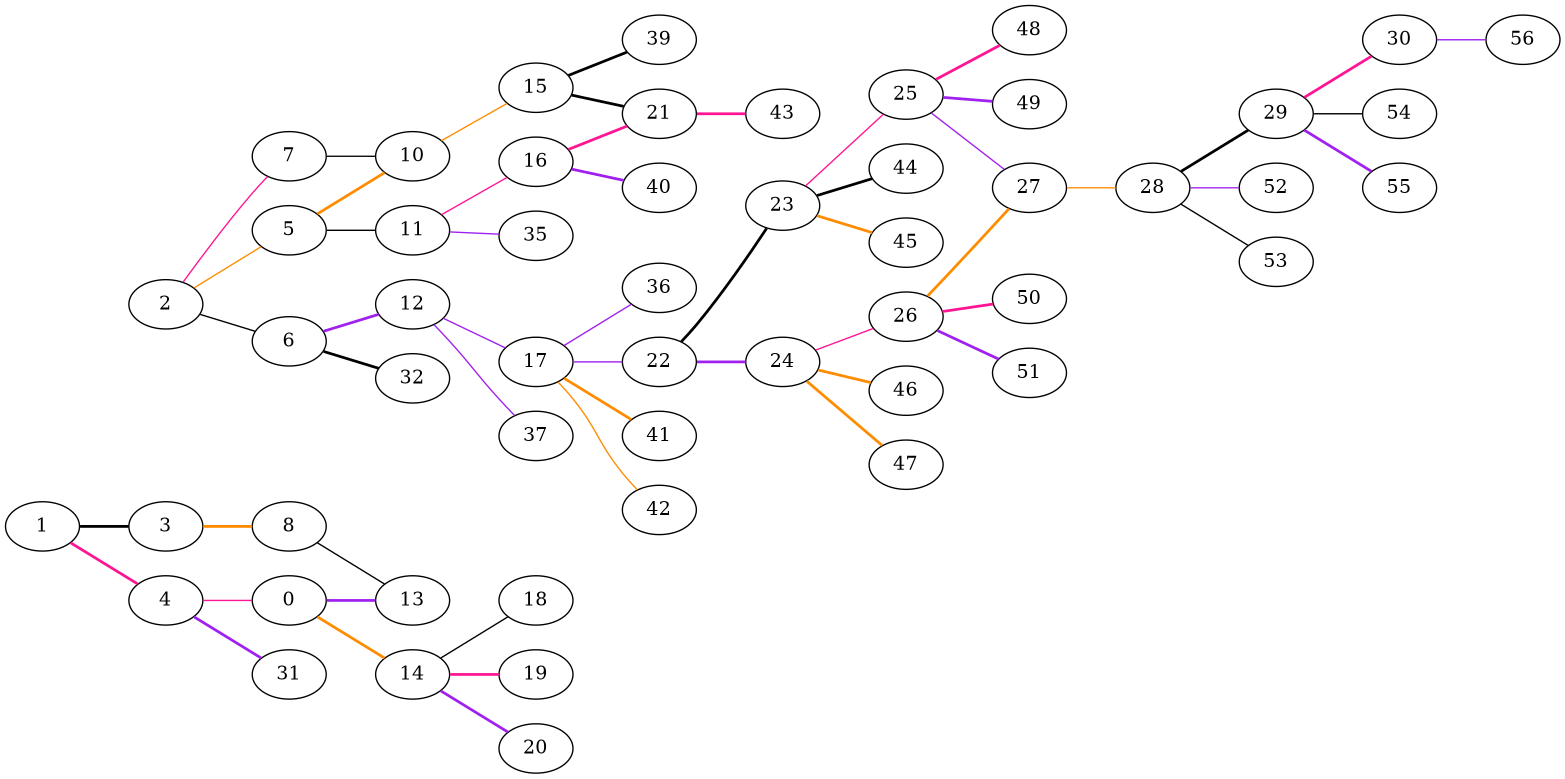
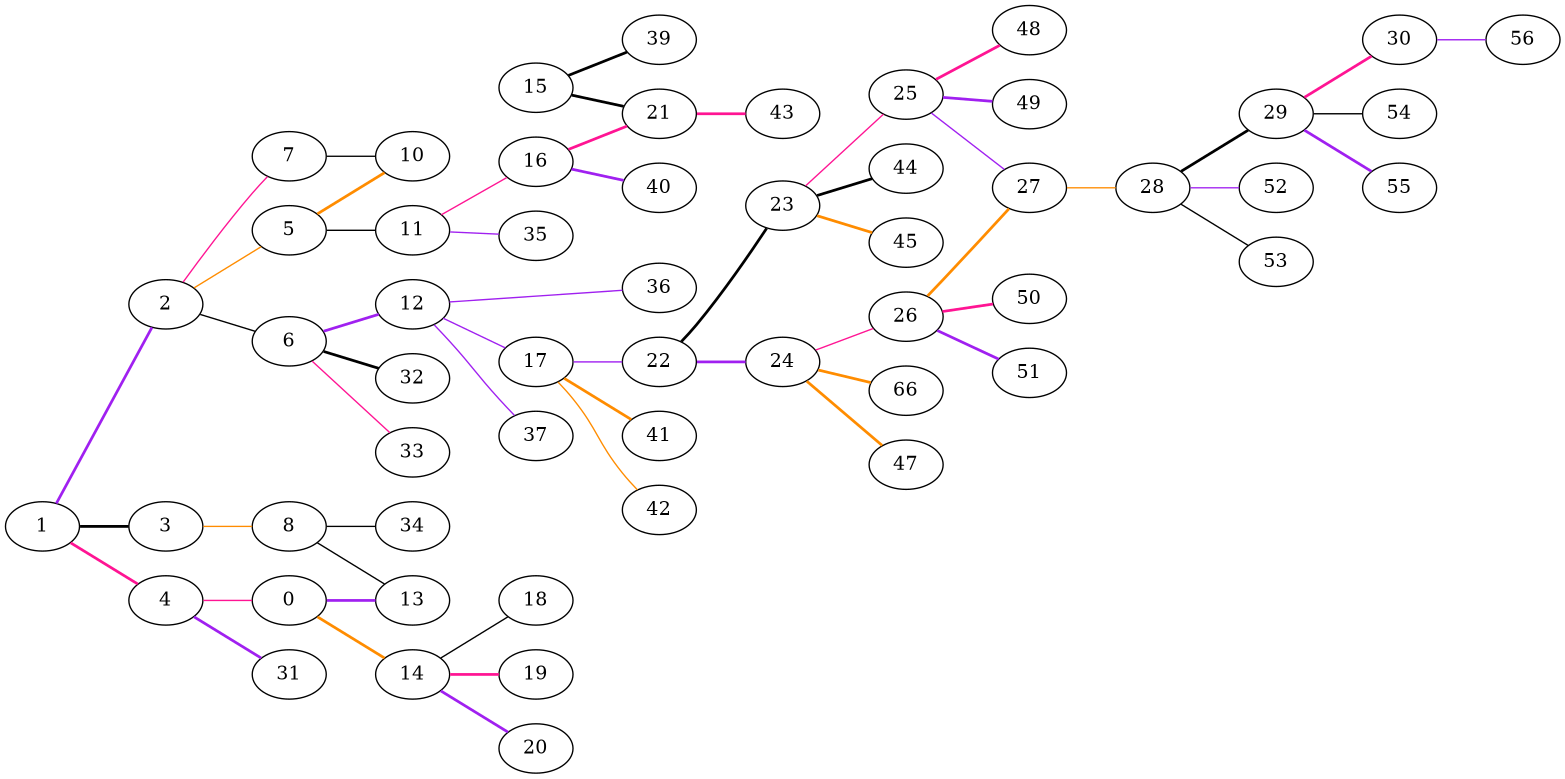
(474, 122) -> none
(598, 325) -> (536, 296)
(906, 391) -> (906, 391)
none -> (104, 415)
none -> (413, 452)
(228, 526) -> (228, 526)
none -> (413, 526)
